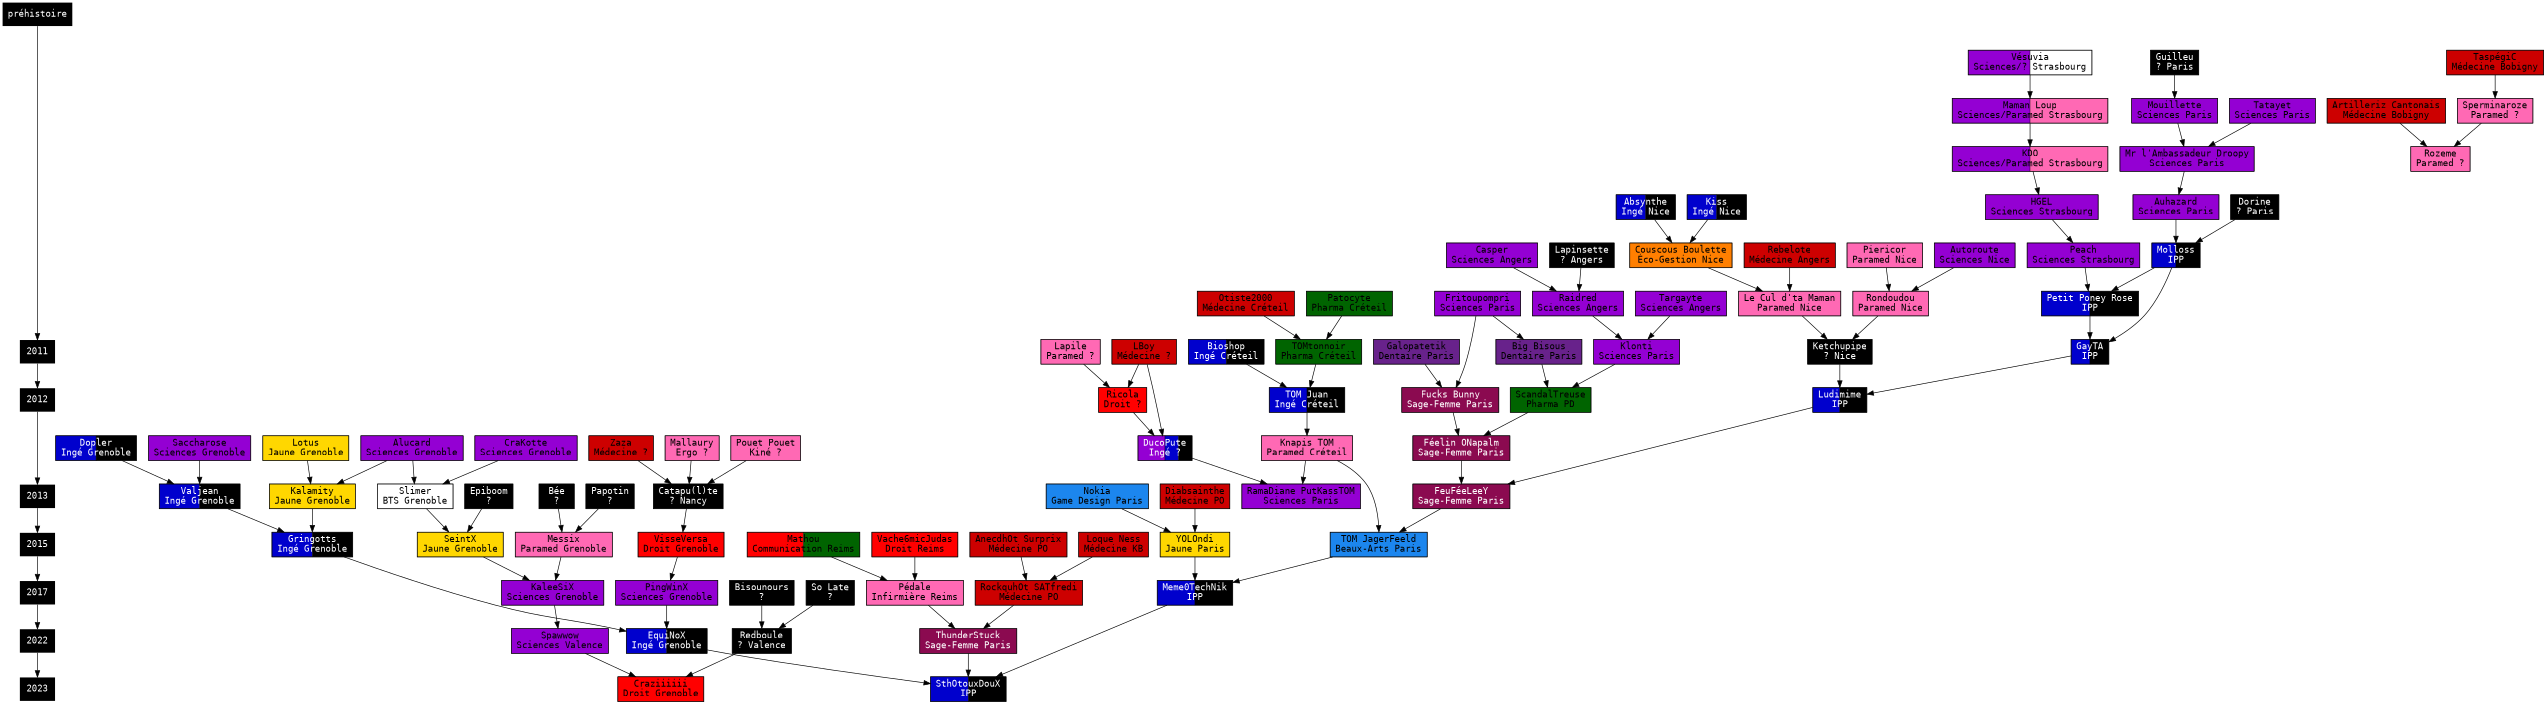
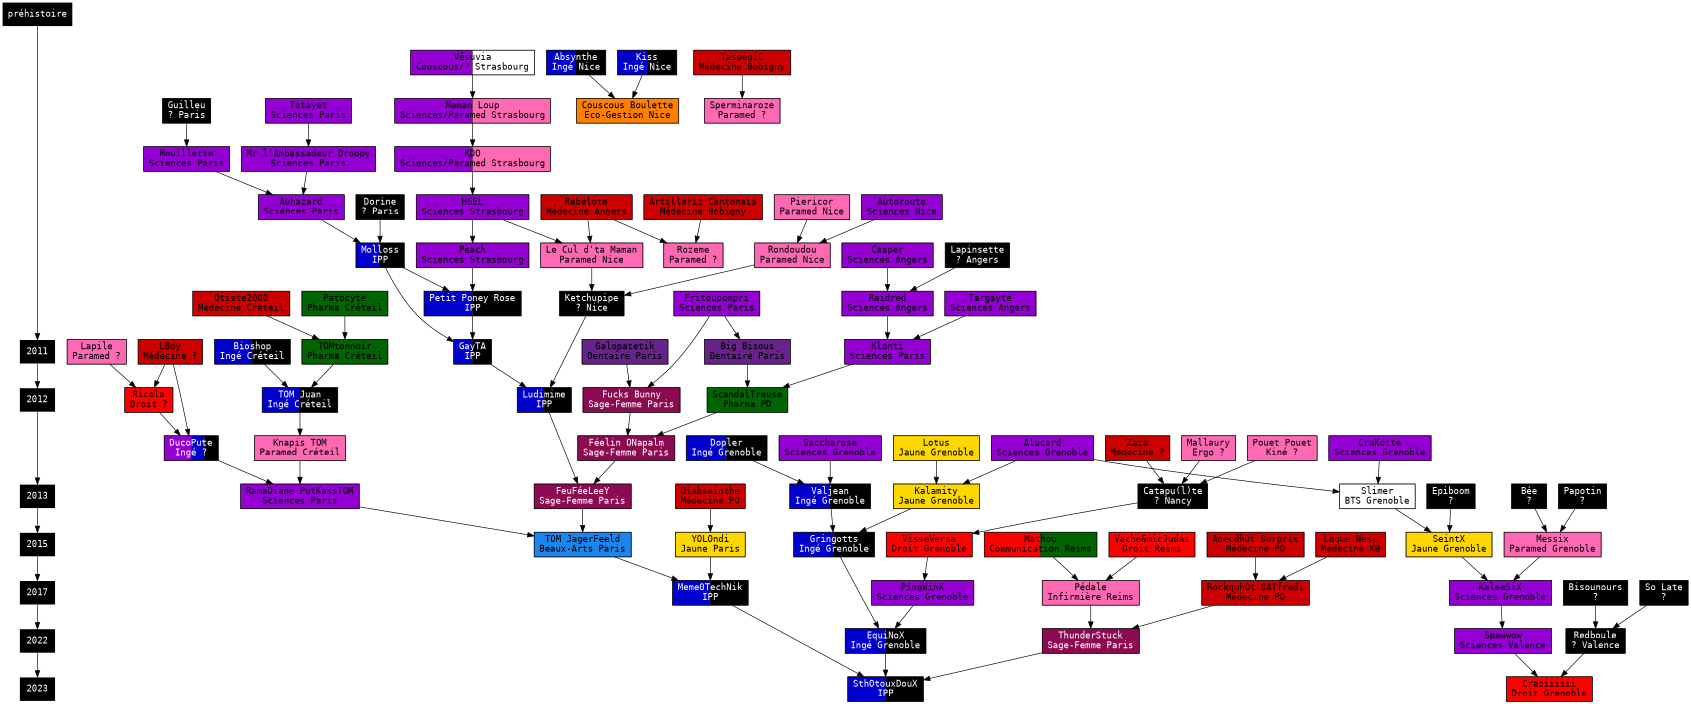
(2030, 63) -> (473, 63)
(2180, 132) -> (241, 182)
(2470, 133) -> (637, 230)
(1732, 278) -> (529, 230)
(1368, 487) -> (443, 521)
(1097, 496) -> none
